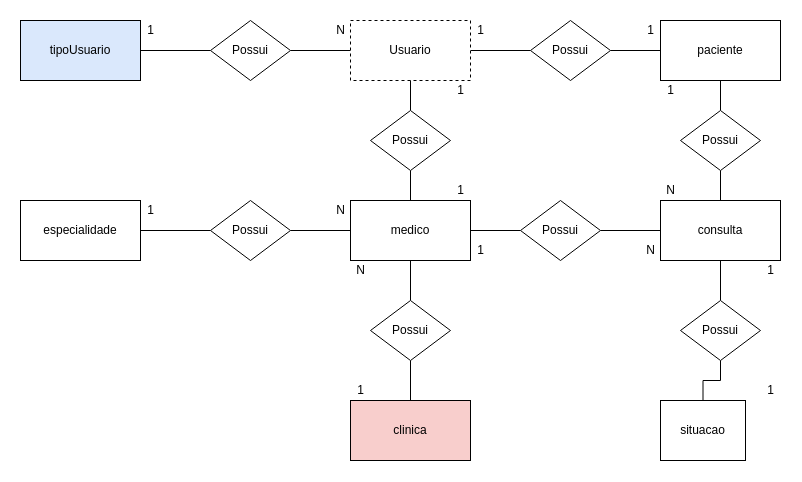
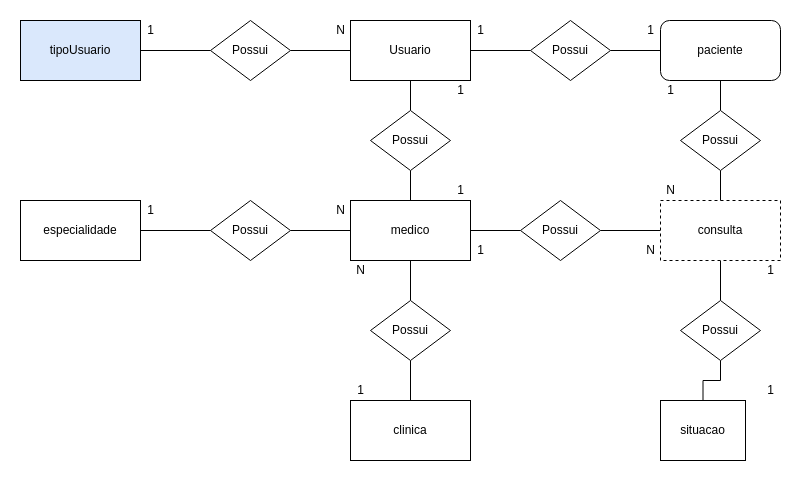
(411, 51) -> (411, 51)
(721, 51) -> (721, 51)
(721, 231) -> (721, 231)
(411, 431) -> (411, 431)
